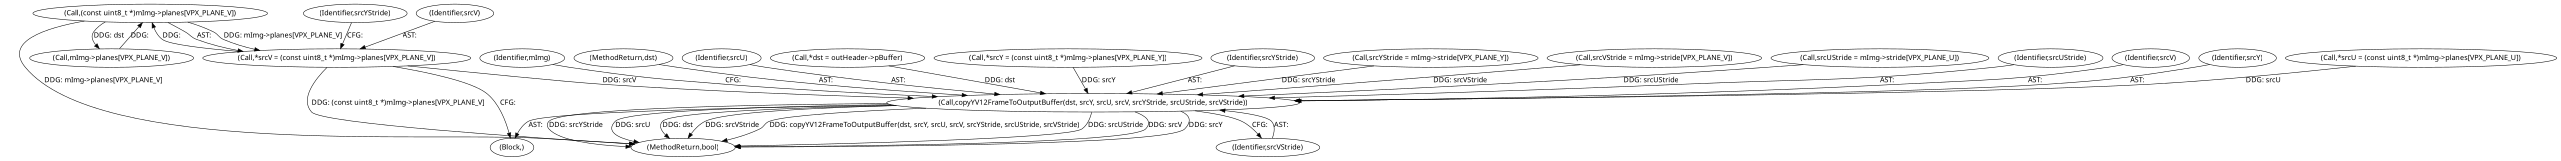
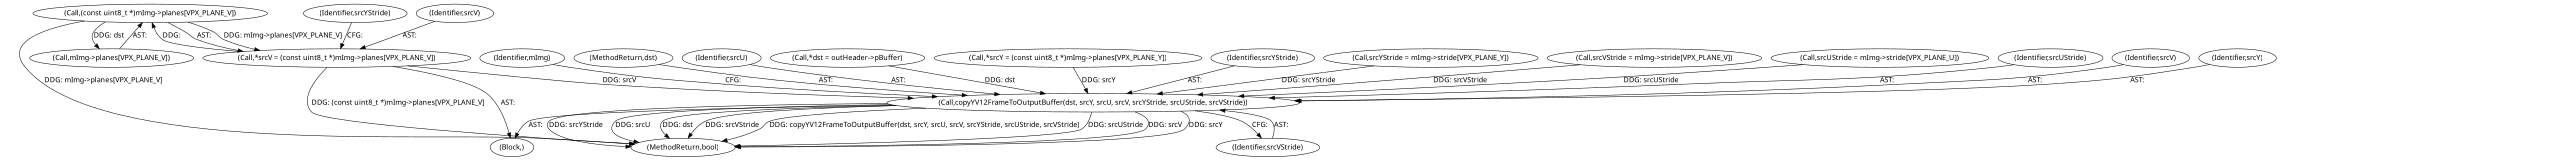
(141, 36) -> (141, 36)
(2421, 58) -> none
(509, 103) -> (509, 103)
